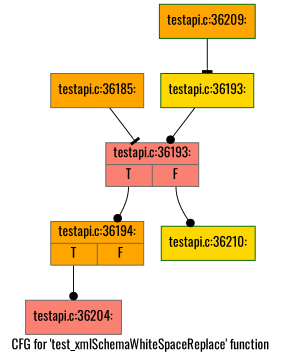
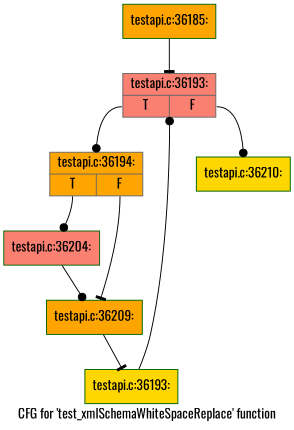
(97, 91) -> (169, 21)
none -> (114, 247)
none -> (71, 280)
(74, 317) -> (52, 248)
